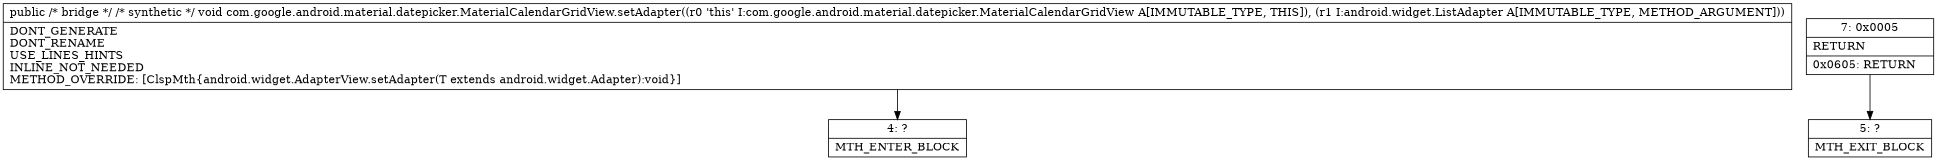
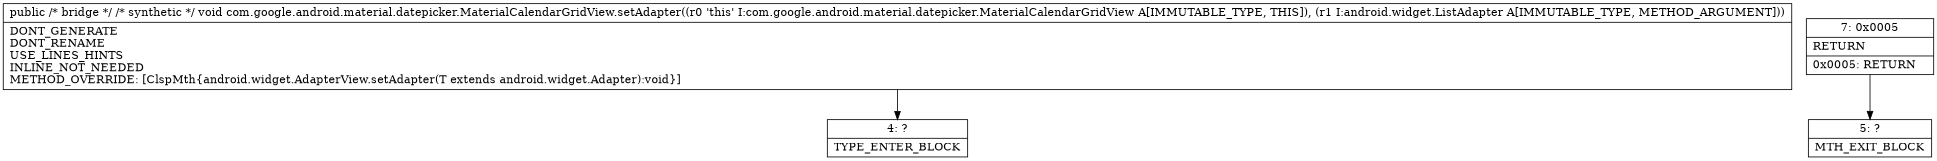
(1870, 65) -> (1870, 65)
(897, 147) -> (897, 147)
